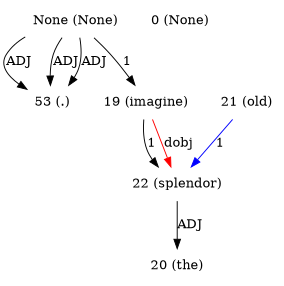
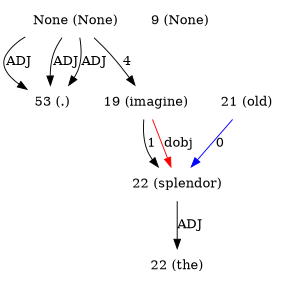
(180, 21) -> (180, 21)
(127, 61) -> (127, 61)
(220, 143) -> (220, 143)
(177, 266) -> (177, 266)
